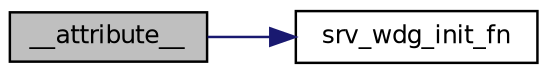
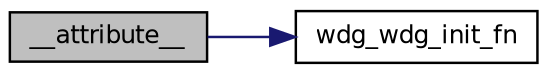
(417, 37) -> (417, 37)
